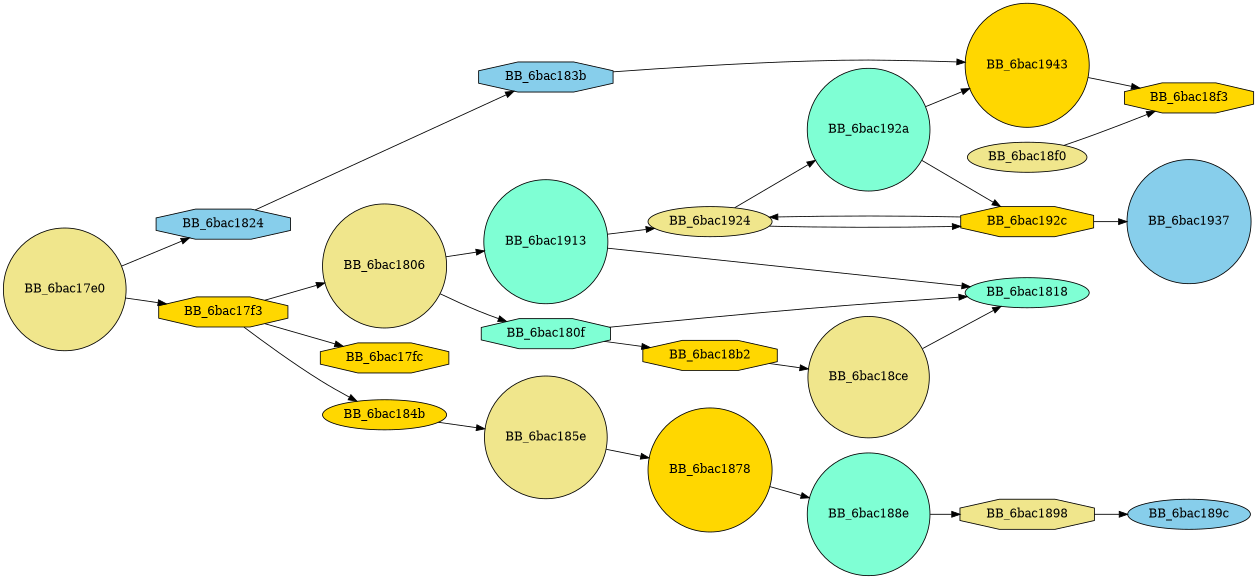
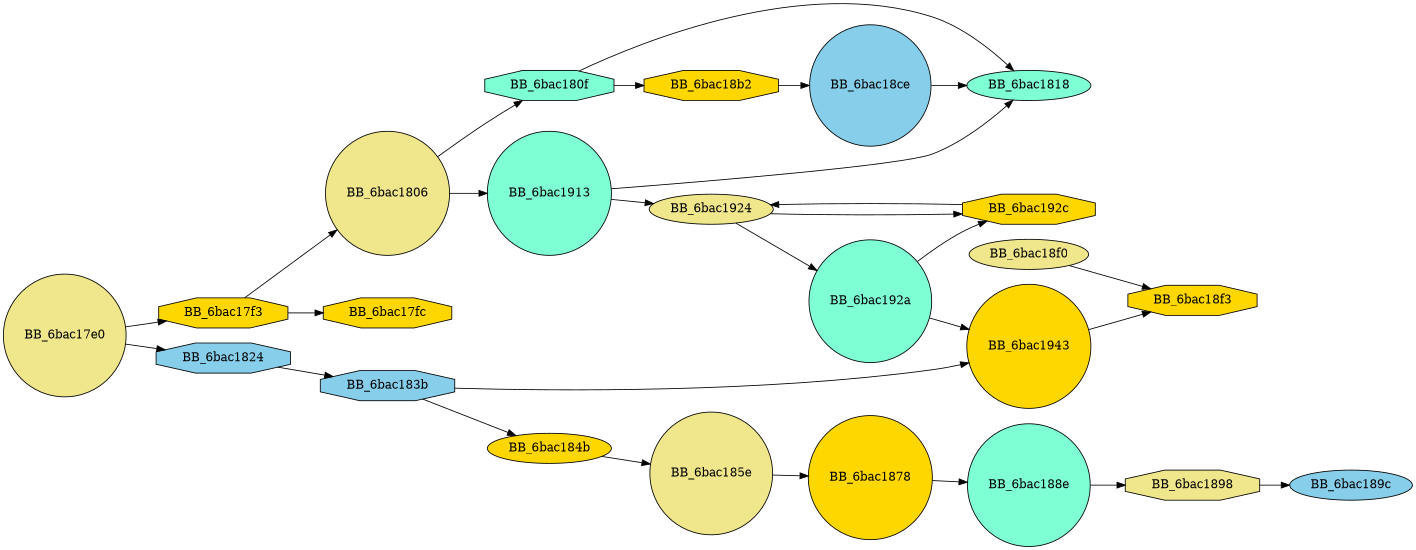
(1189, 222) -> none
(295, 364) -> (465, 416)
(869, 377) -> (870, 85)
